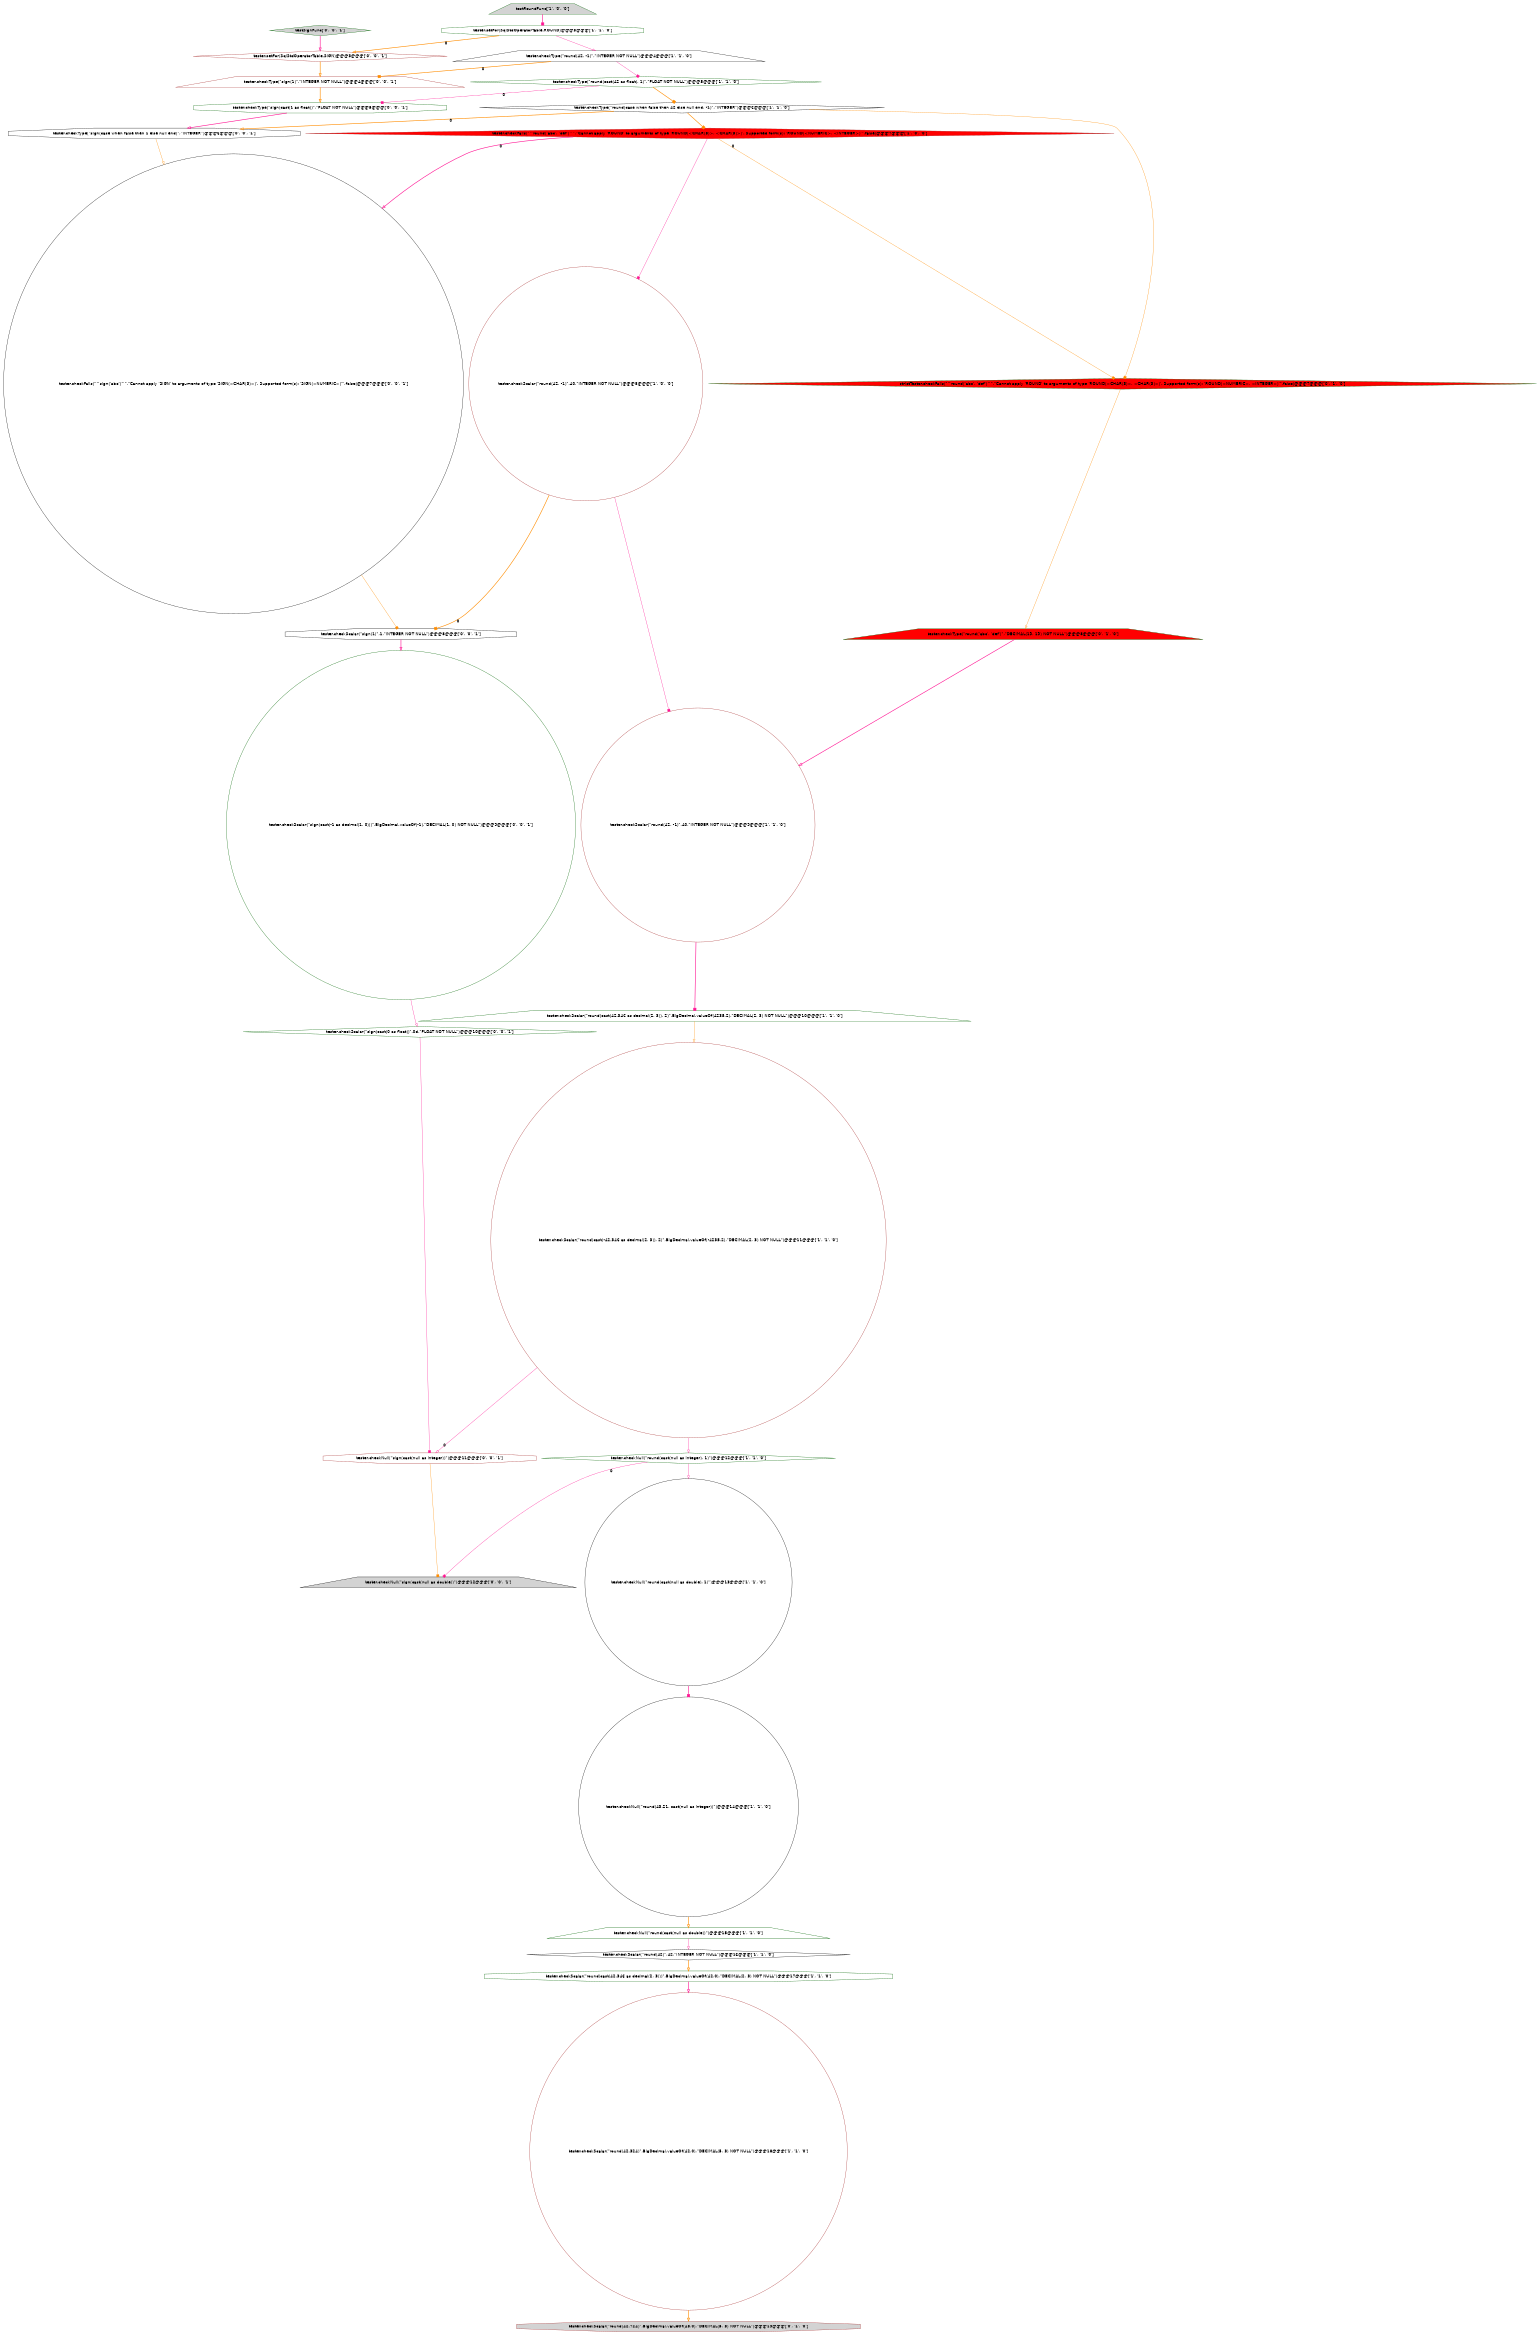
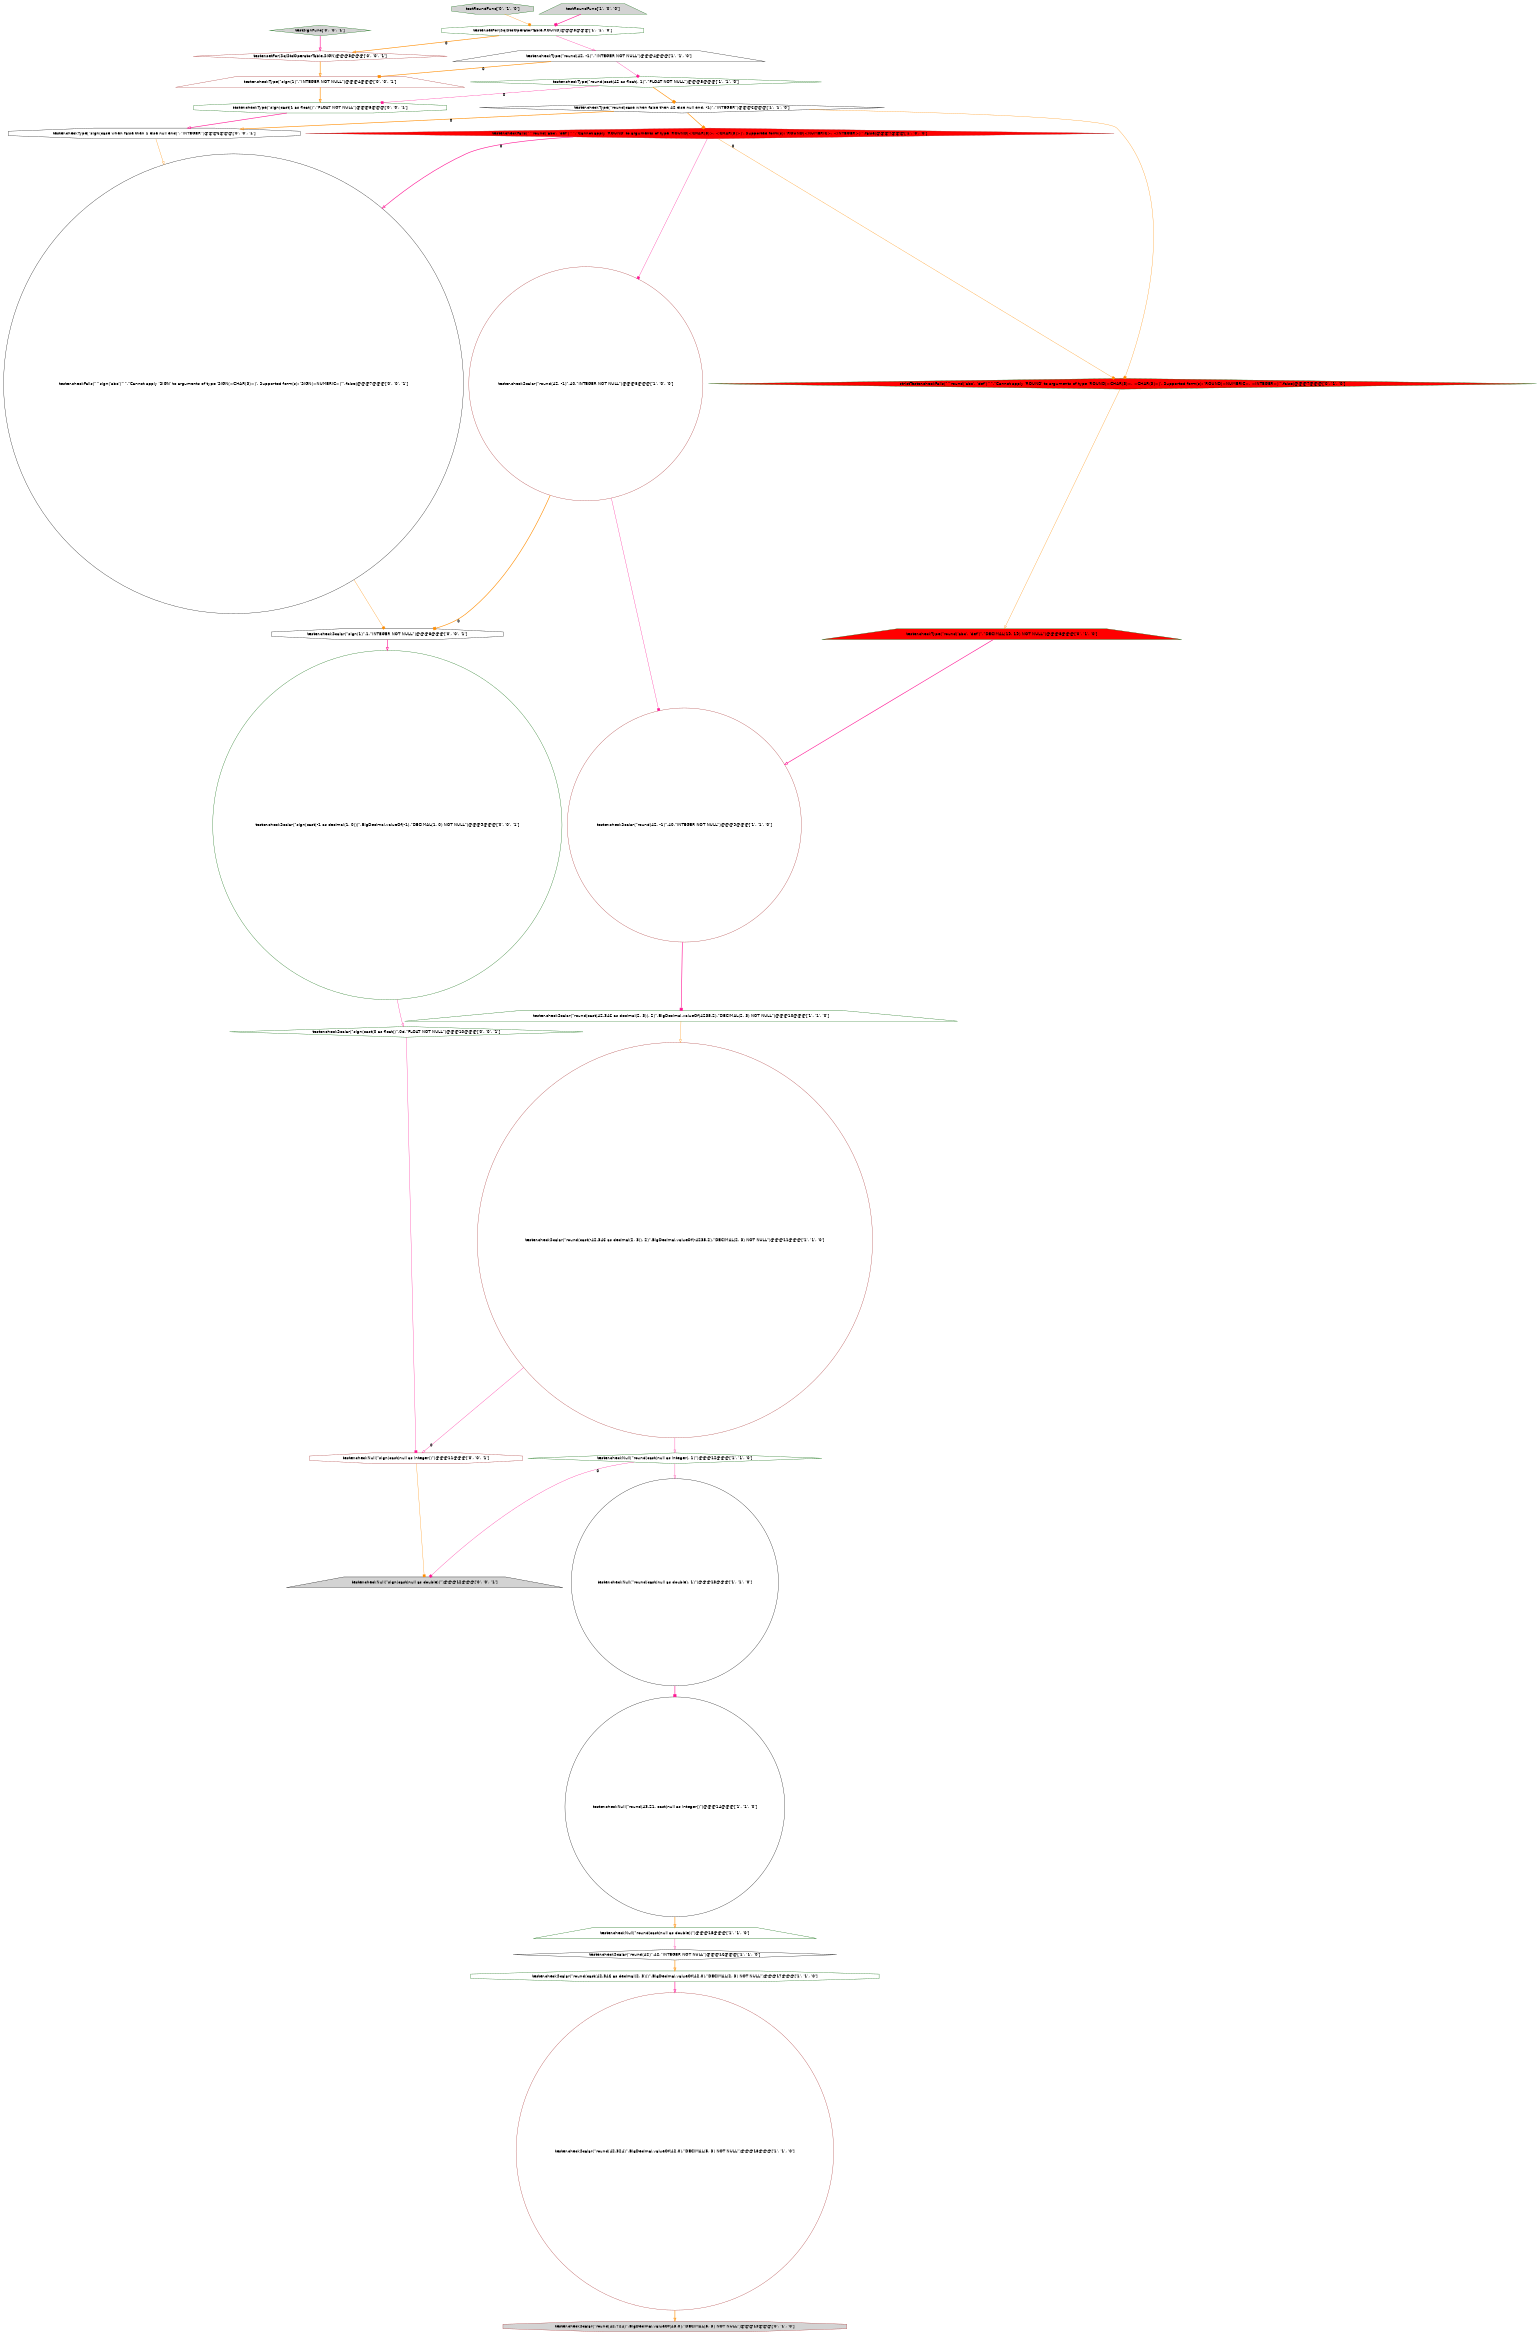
none -> (493, 9)
